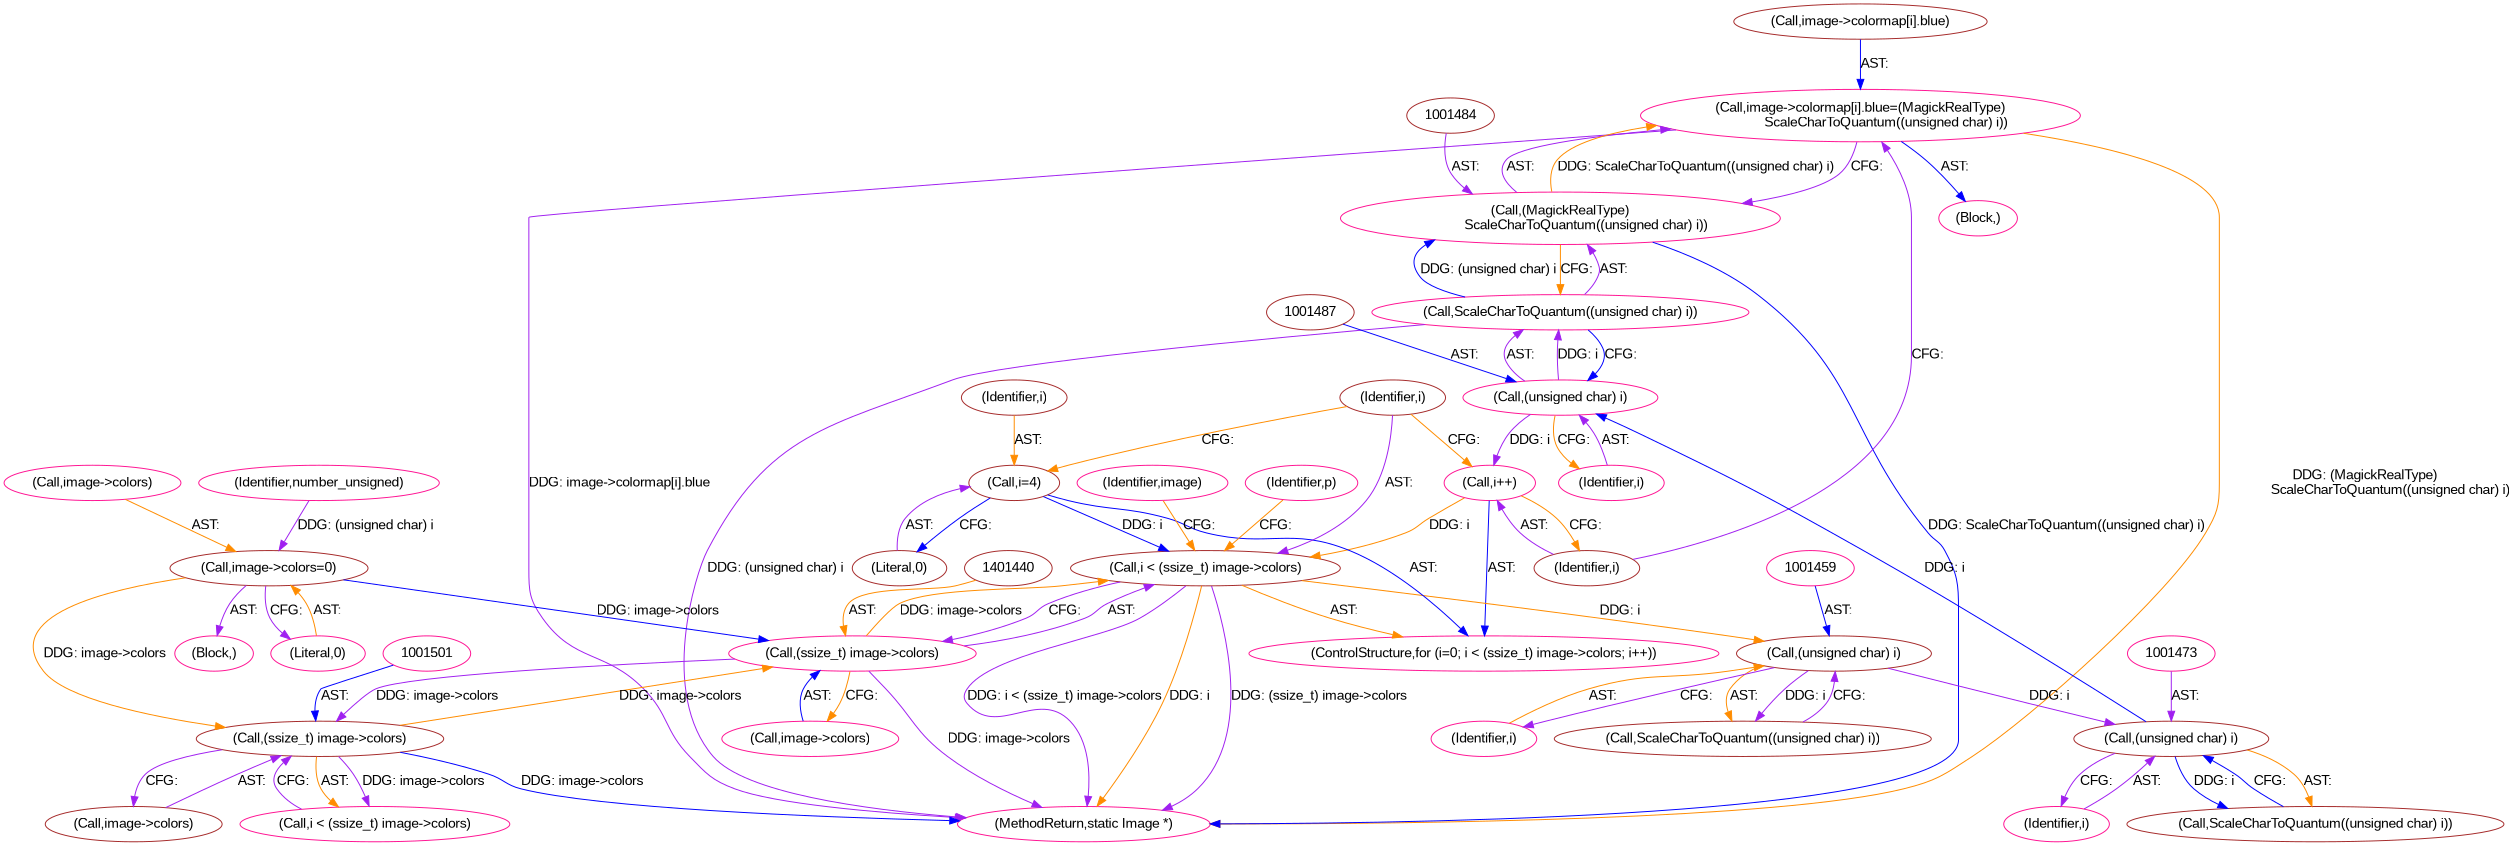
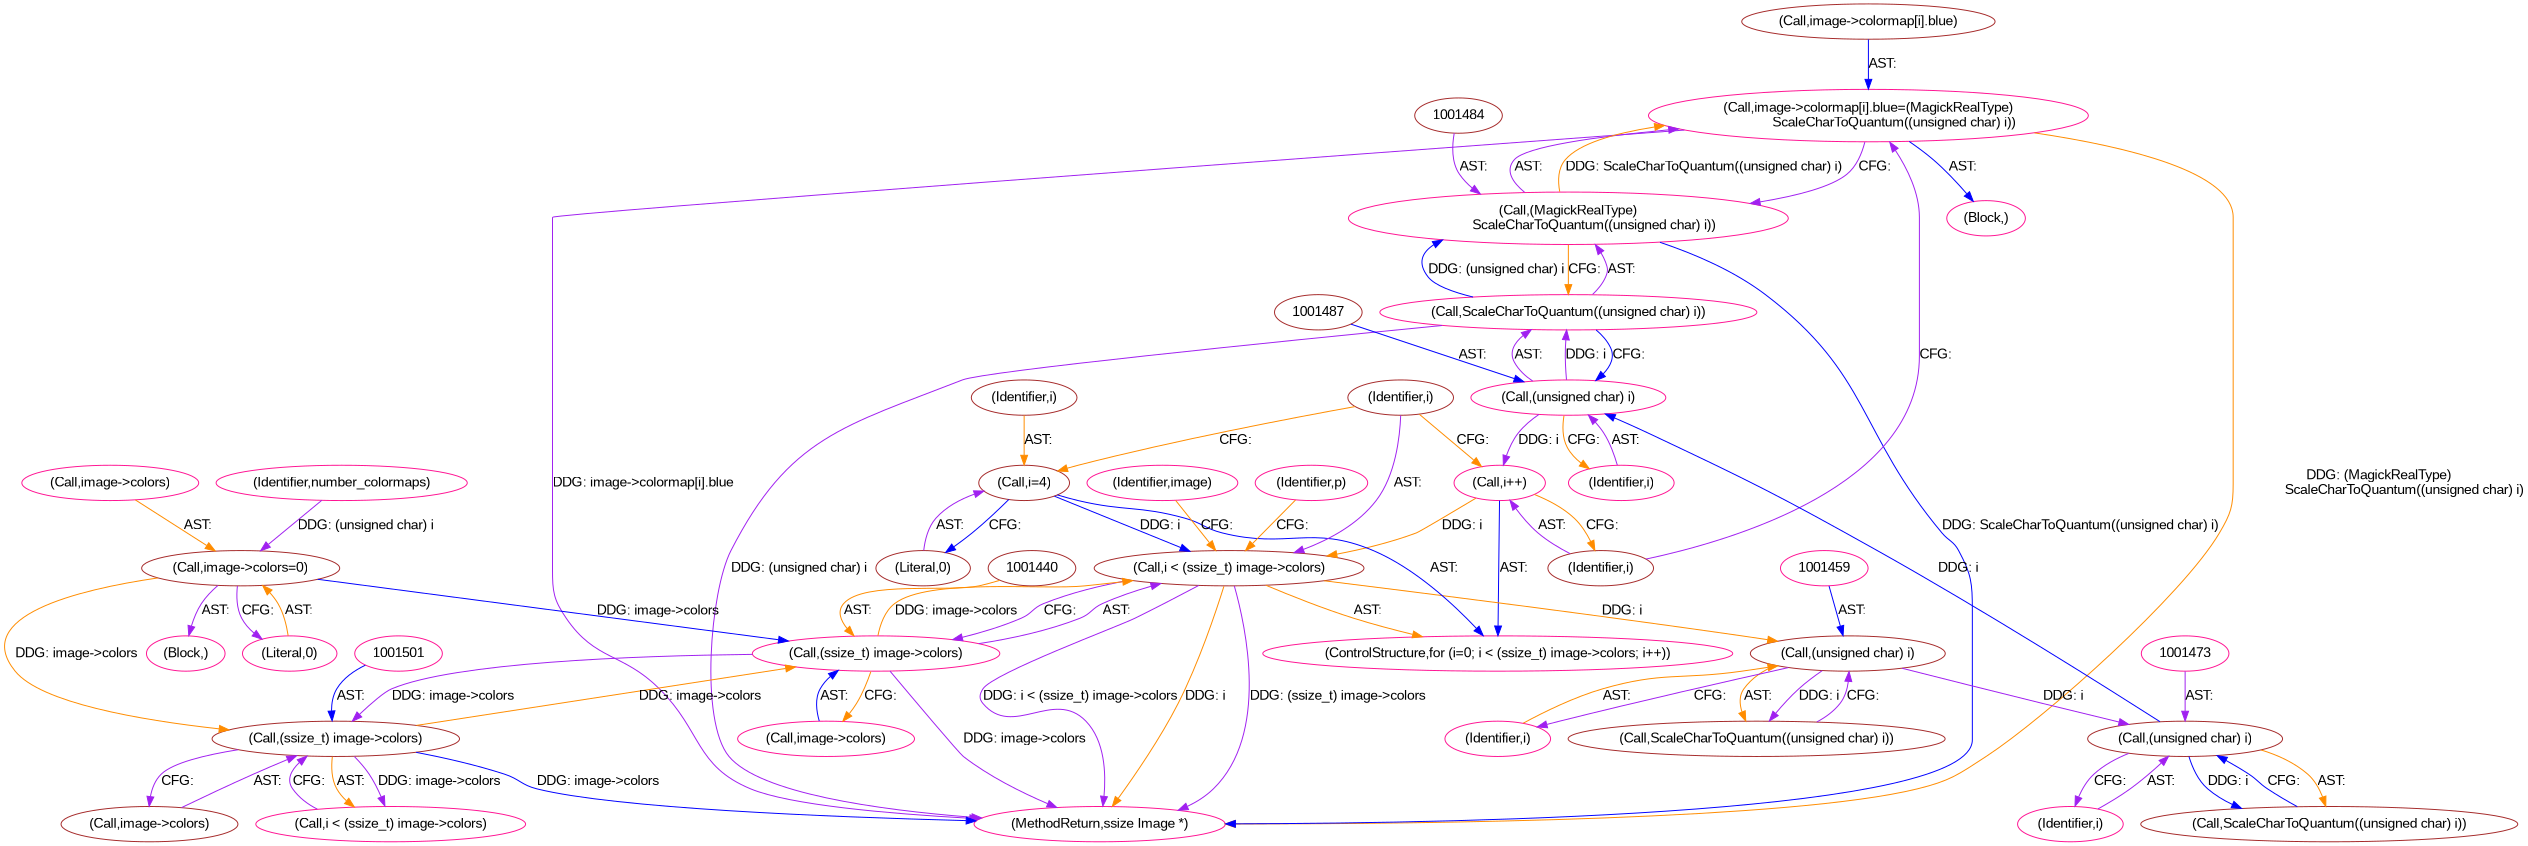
(319, 483) -> (342, 483)
(1008, 568) -> (1032, 568)
(1084, 824) -> (1100, 824)
